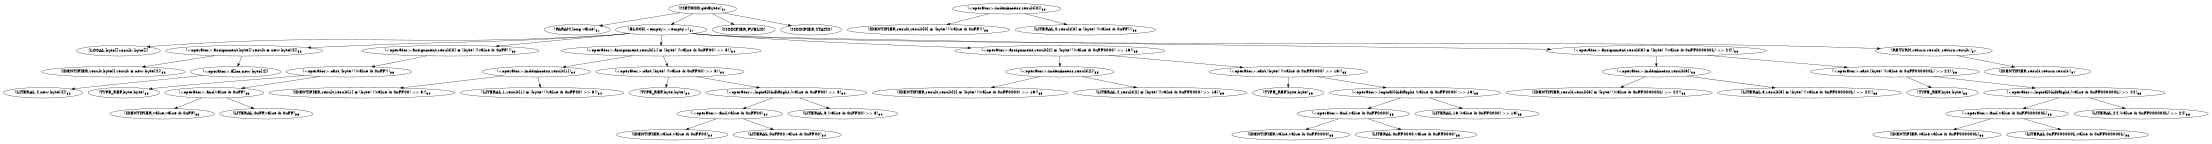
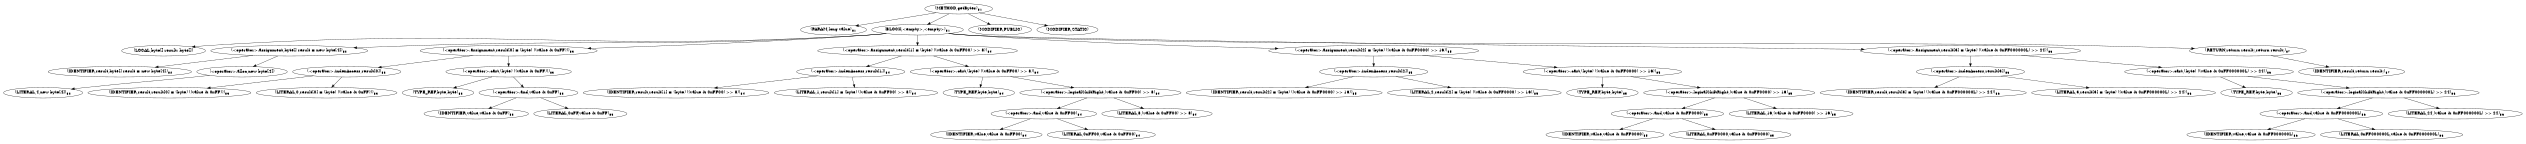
none -> (427, 61)
